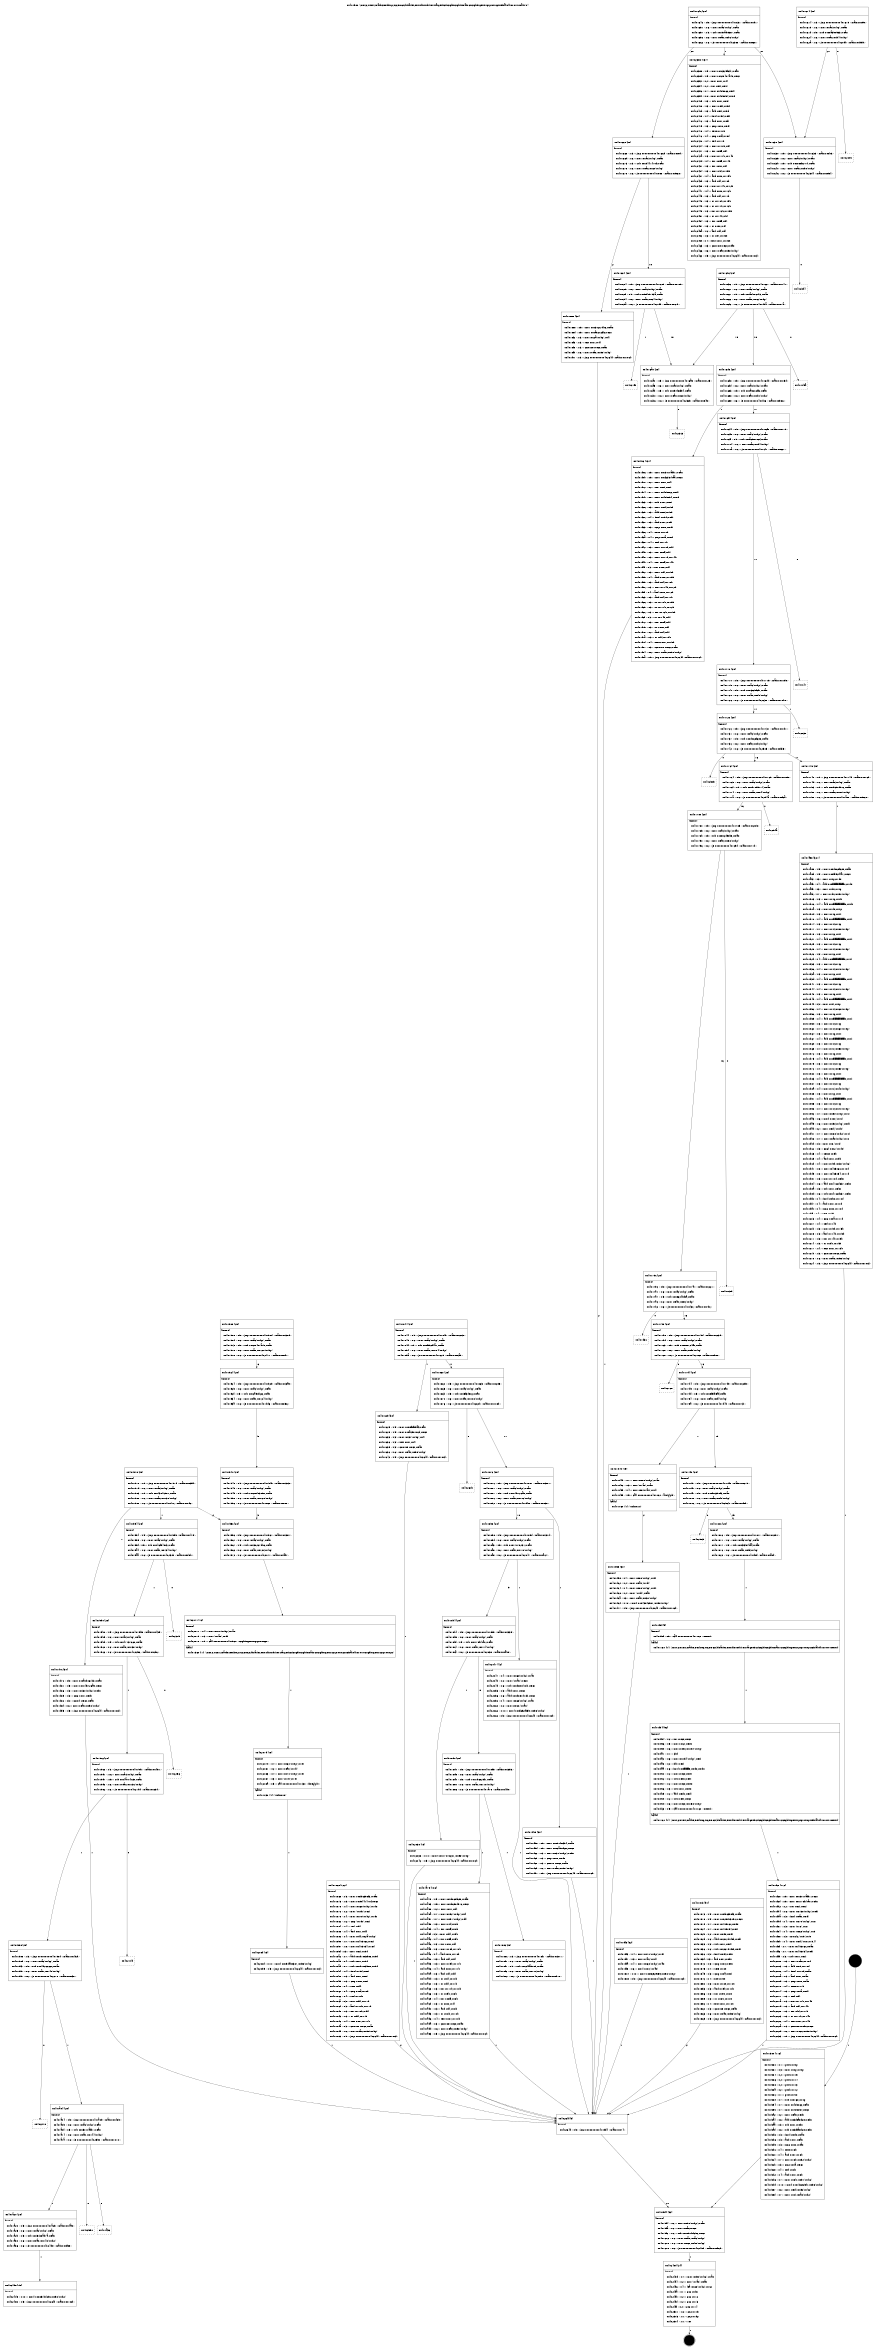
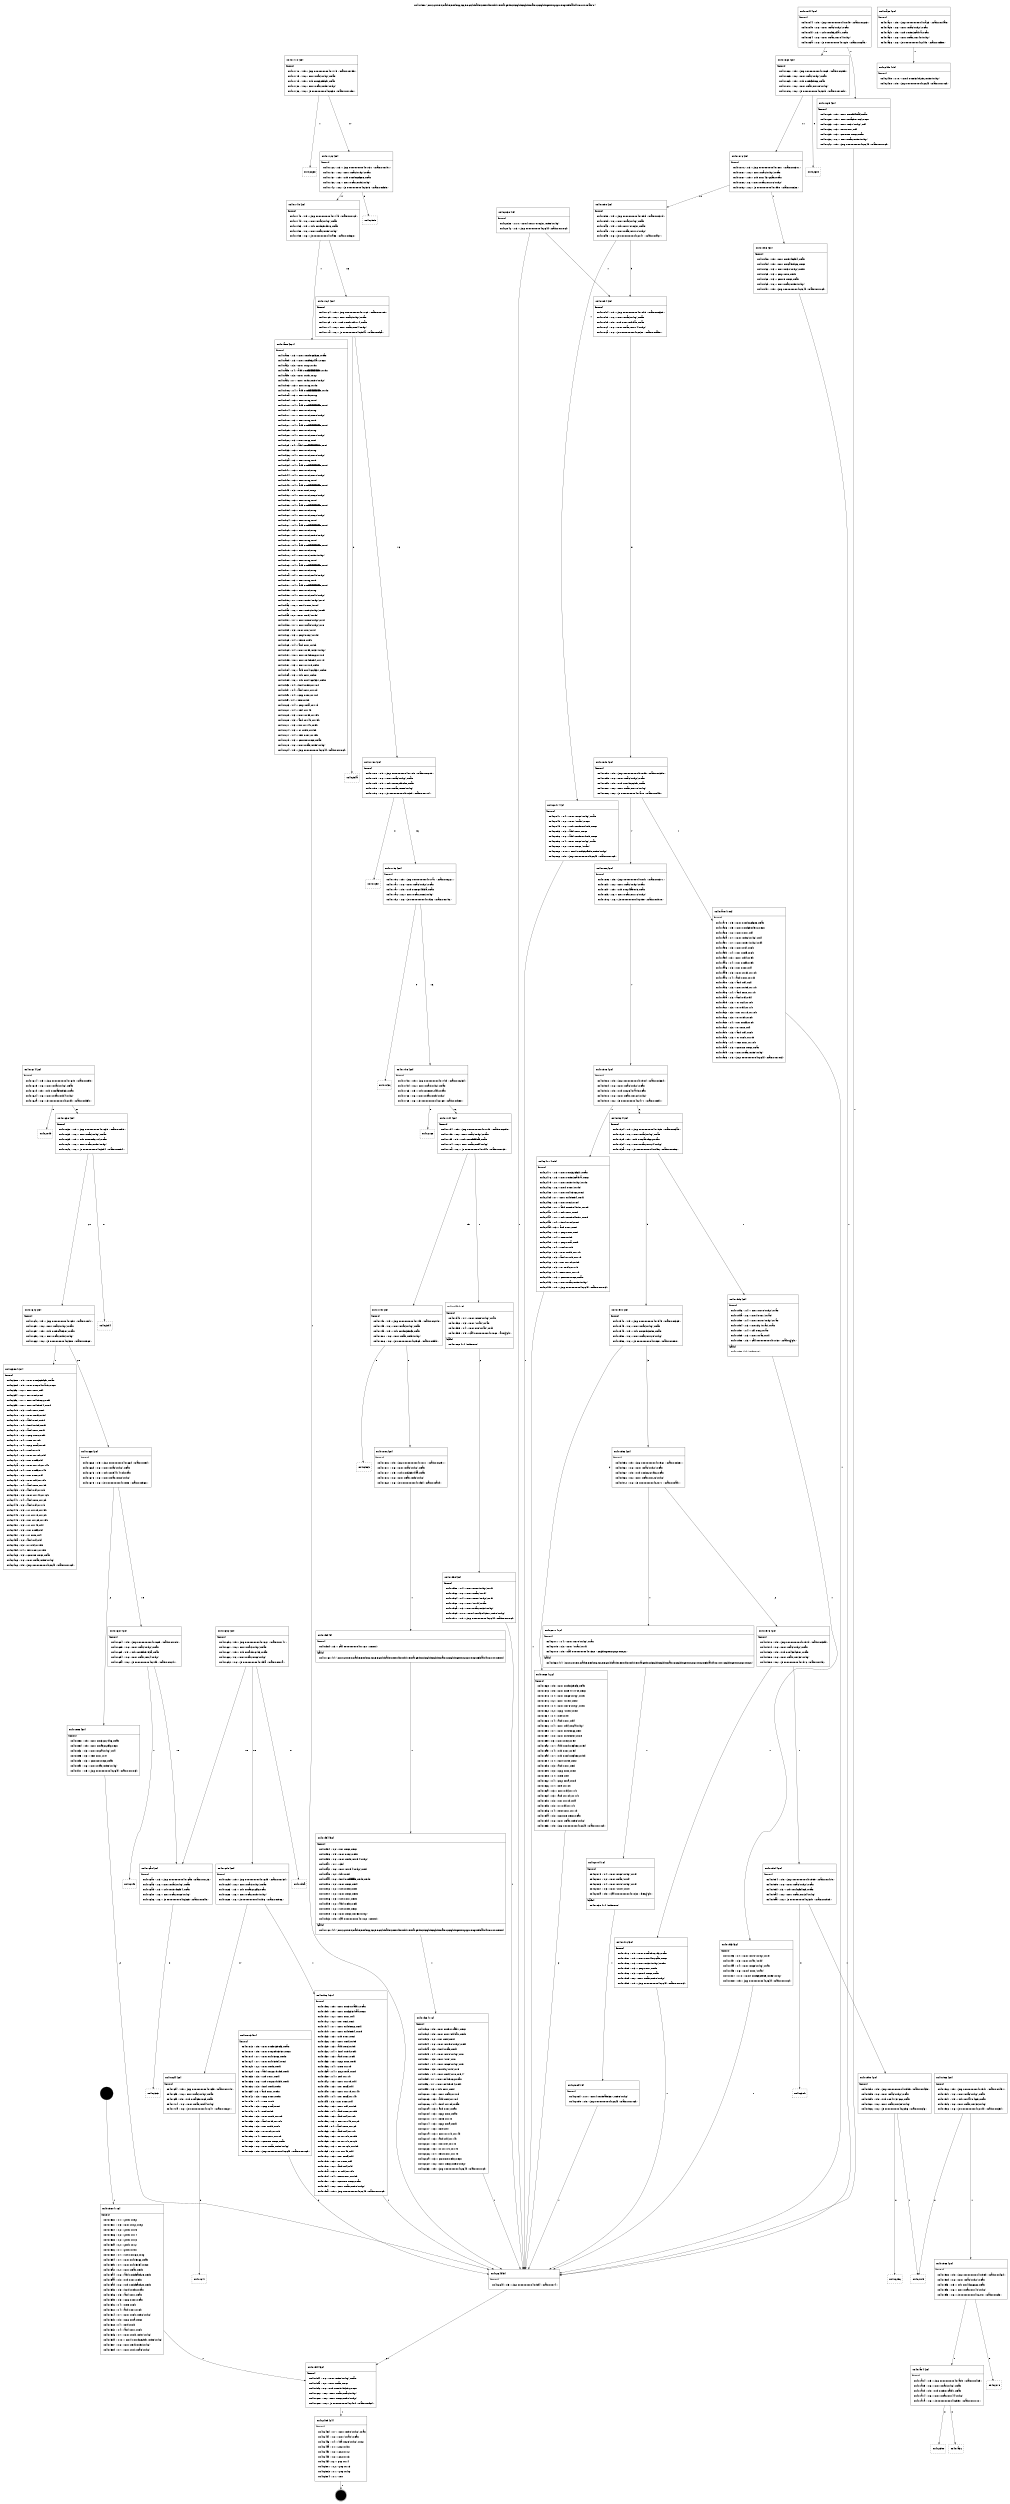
(781, 89) -> (75, 1229)
(754, 558) -> none
(755, 757) -> (337, 268)
none -> (631, 984)
none -> (573, 1224)
none -> (763, 1326)
none -> (557, 1500)
(208, 1513) -> (720, 1556)
(733, 1515) -> (408, 1360)
(127, 1704) -> (907, 2193)
(438, 1745) -> (577, 264)
(64, 2176) -> none
